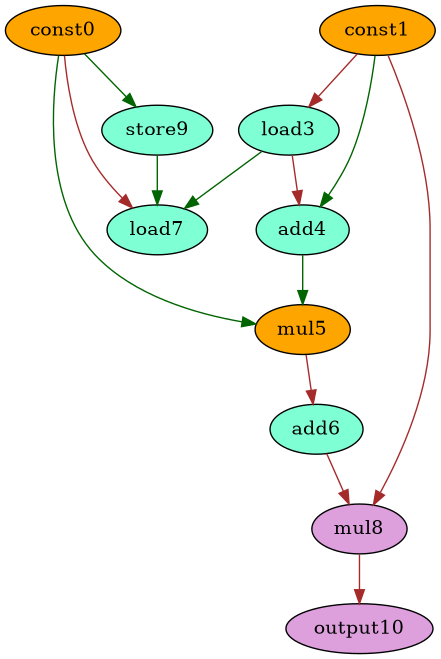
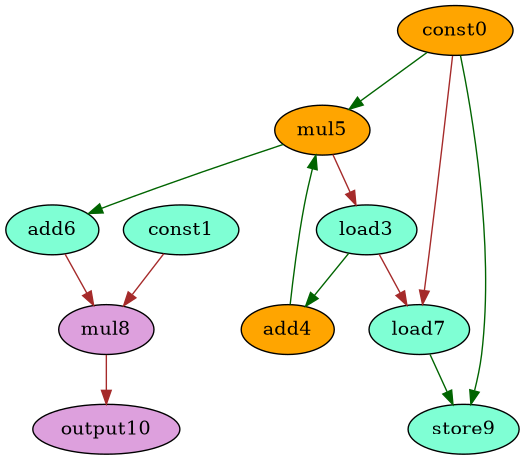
(377, 30) -> (181, 230)
(338, 75) -> (342, 173)
(360, 129) -> none
(157, 173) -> (439, 373)
(295, 173) -> (332, 274)
(229, 176) -> (390, 274)
(303, 230) -> (288, 330)
(309, 373) -> (192, 176)
